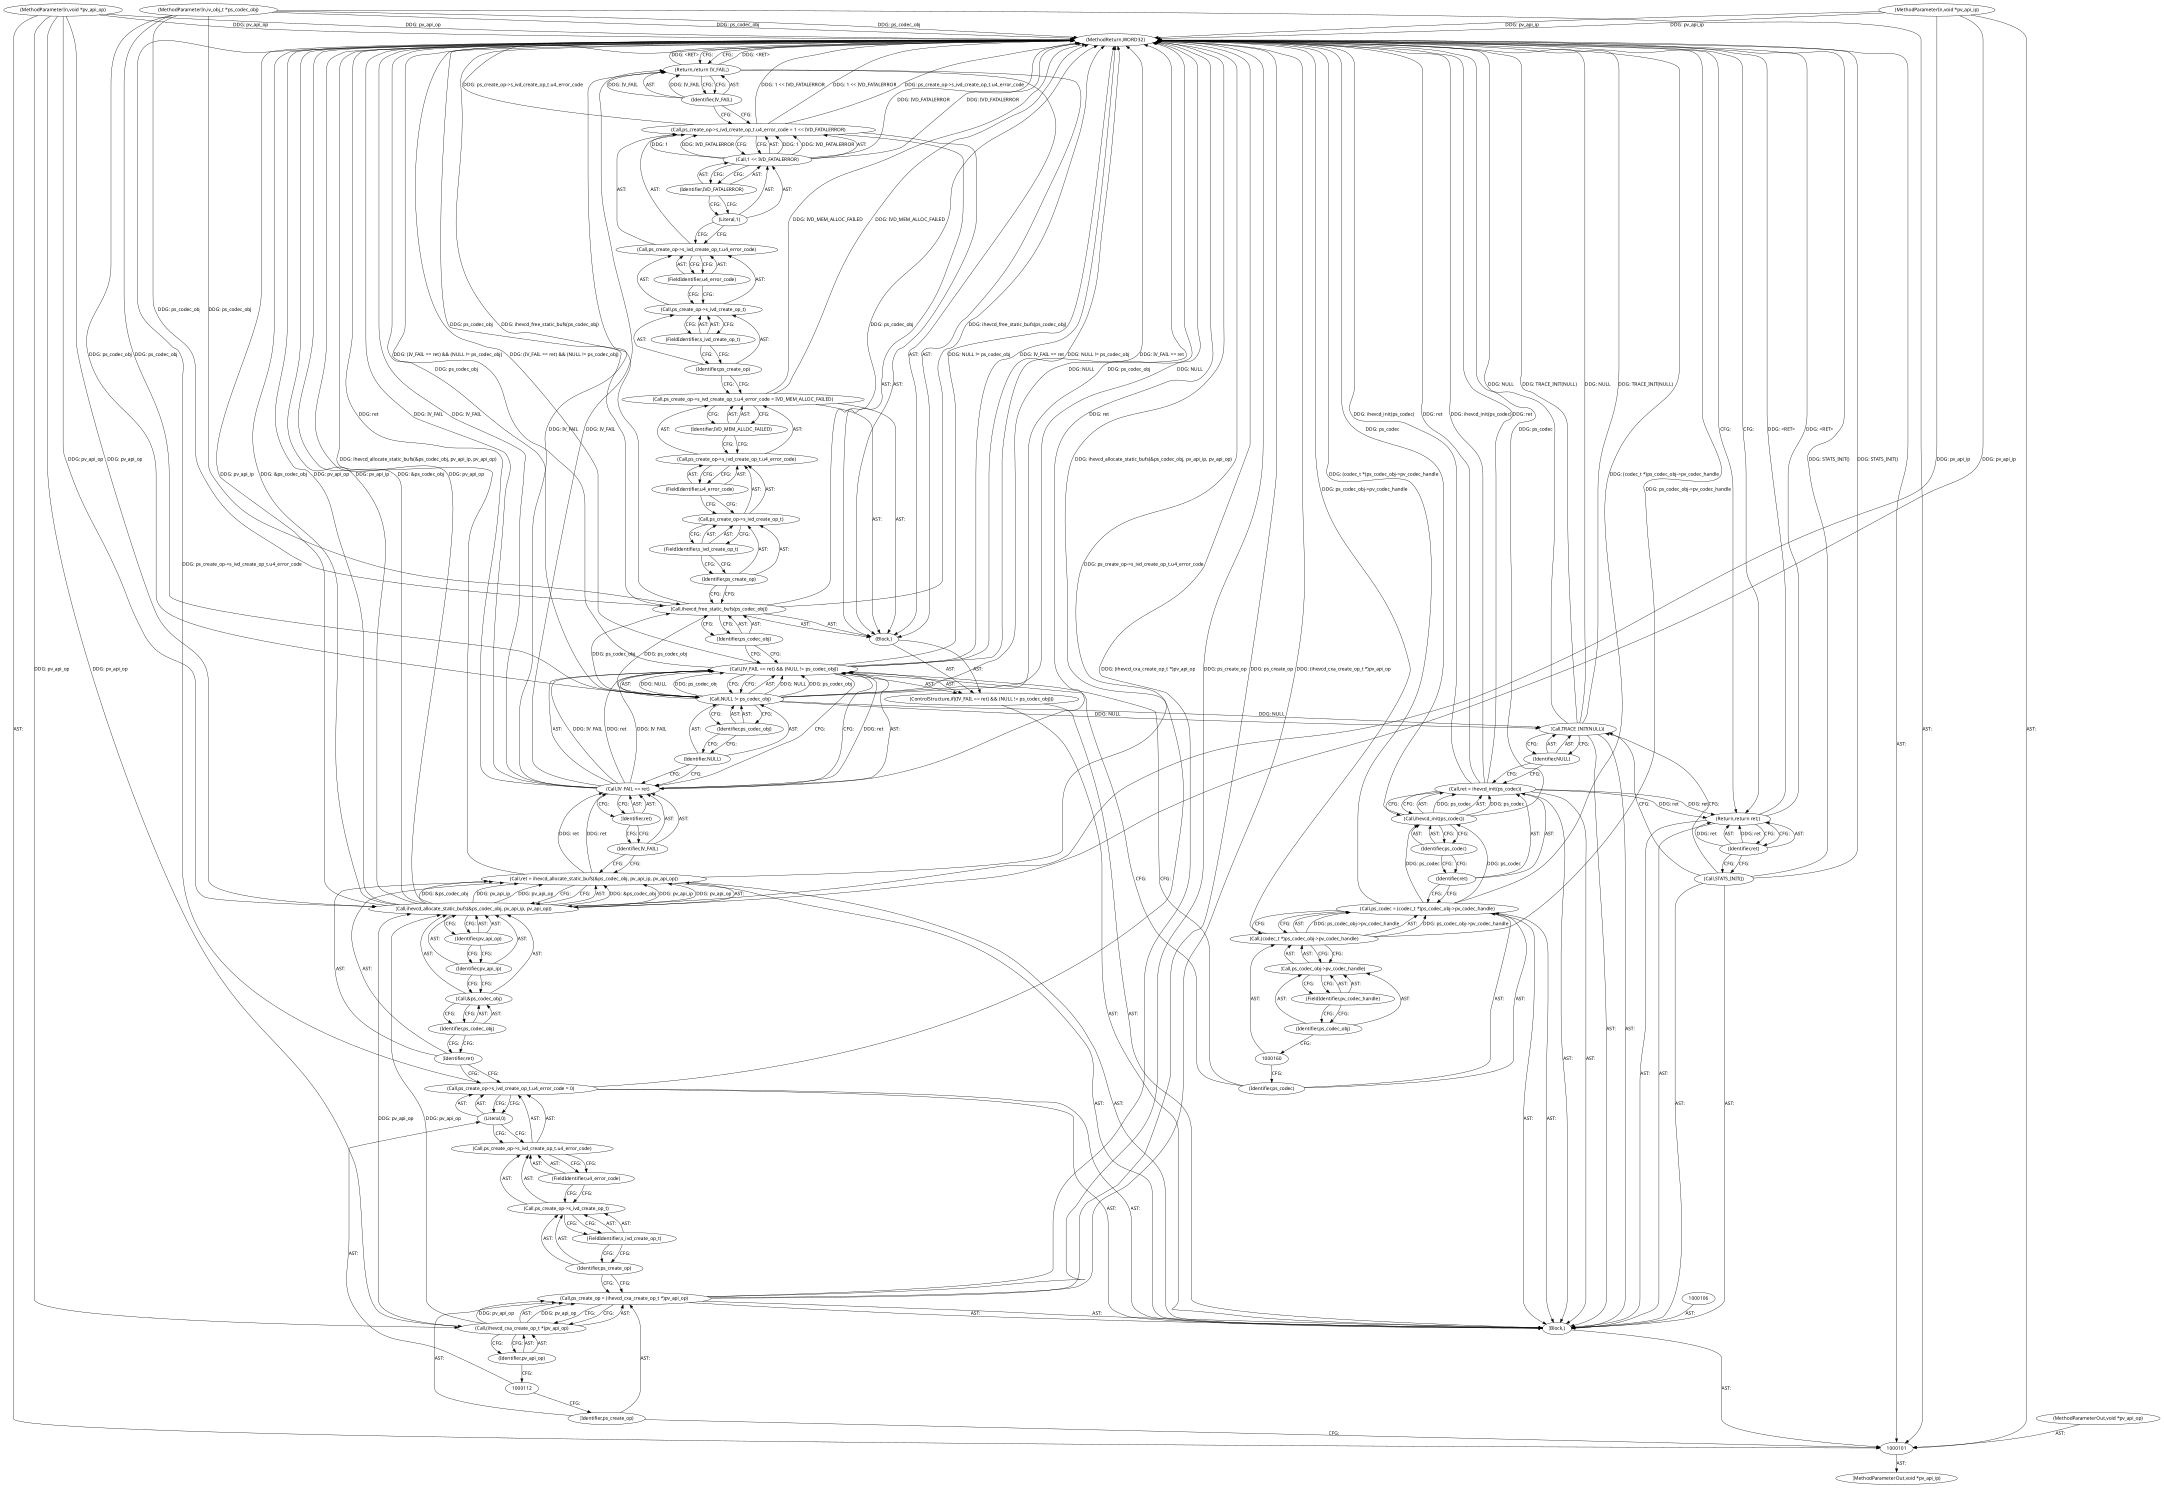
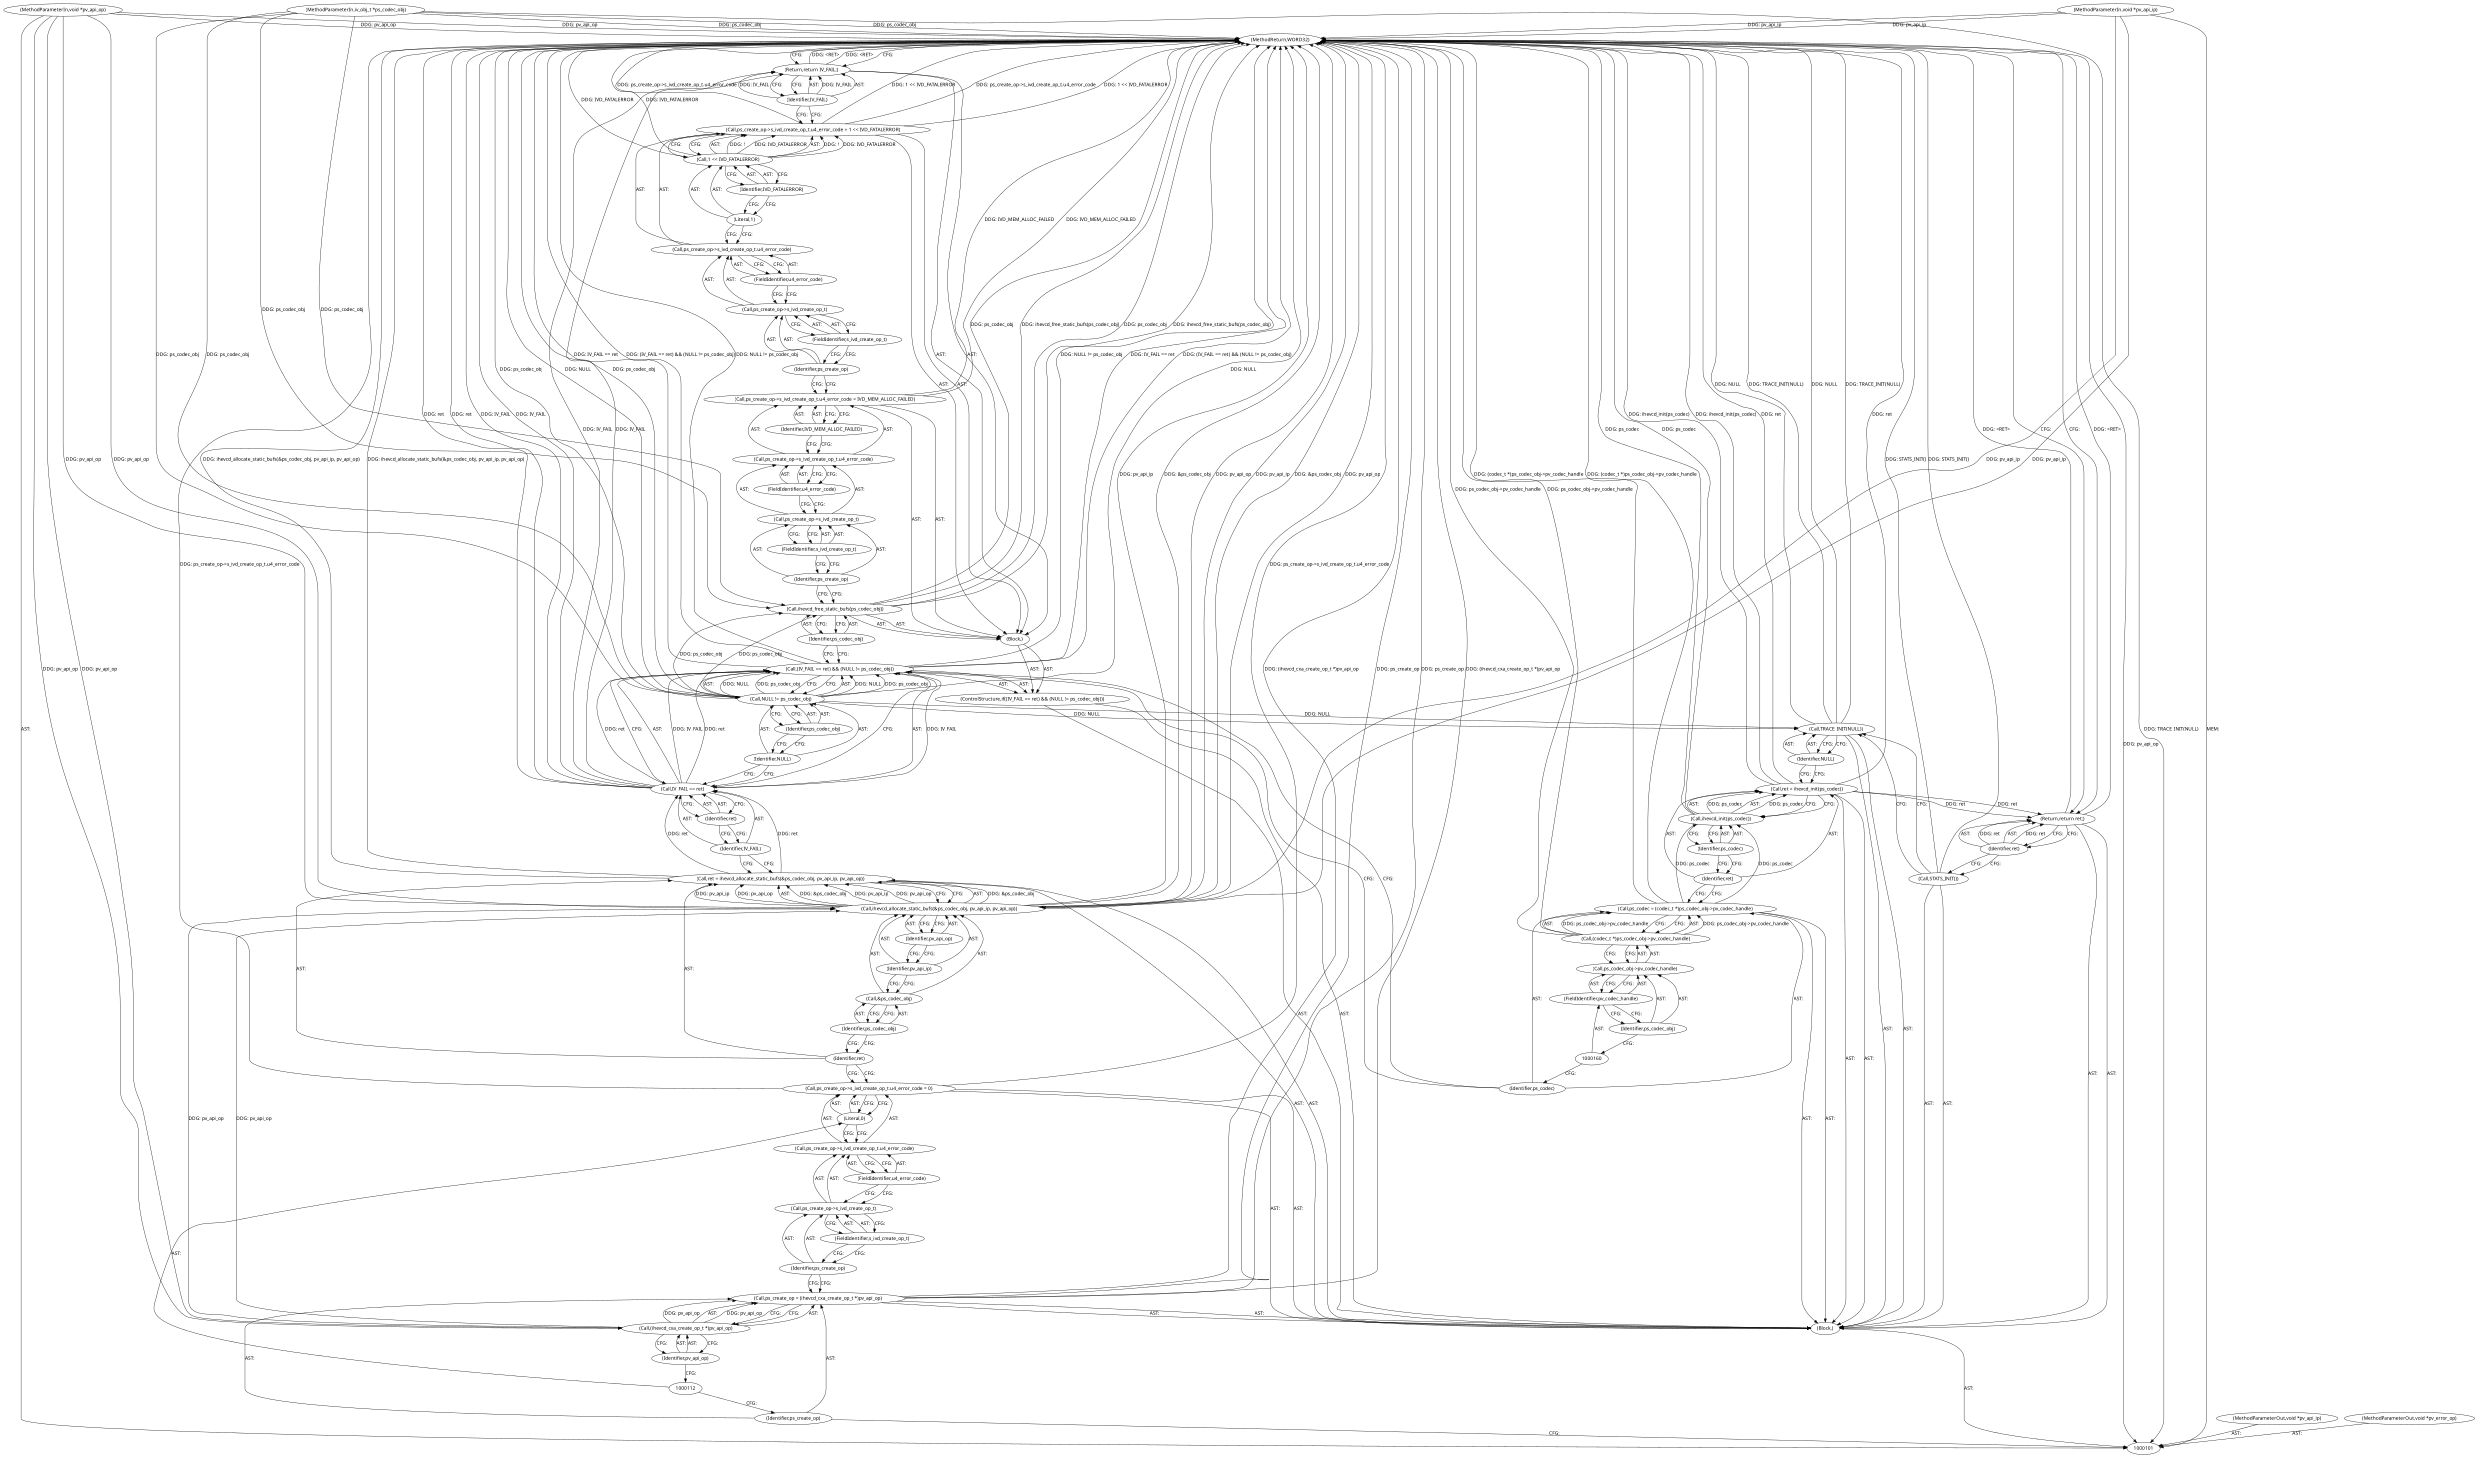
(1928, 729) -> (2171, 729)
(2032, 729) -> (2214, 729)
(1902, 744) -> (2141, 744)
(1251, 997) -> (1594, 1030)
(1699, 1299) -> none
(2098, 1418) -> (2409, 1418)
(1897, 1462) -> (2210, 1436)
